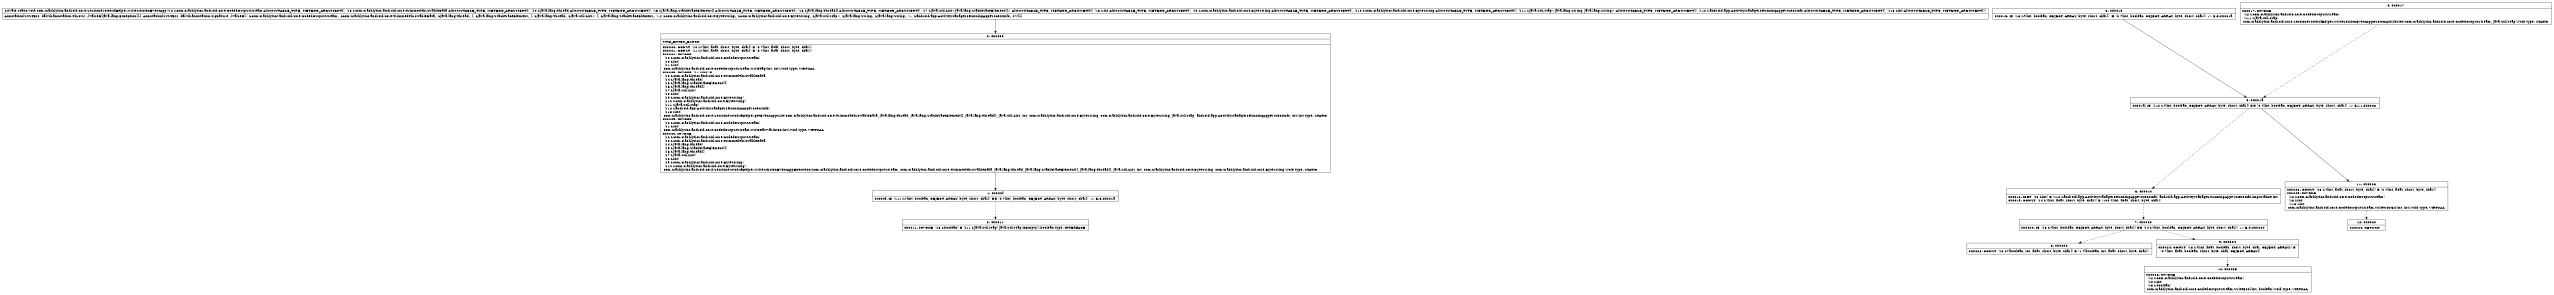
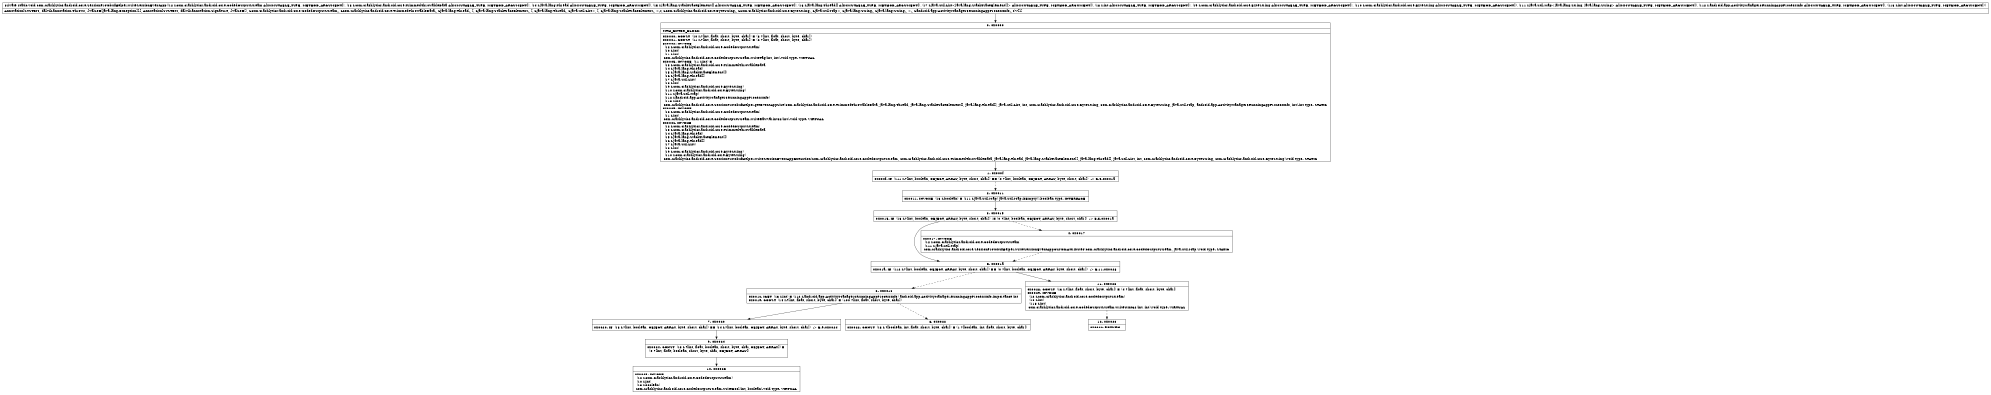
none -> (995, 205)
(2144, 210) -> (796, 311)
none -> (1026, 226)
(2178, 235) -> (717, 333)
(2103, 236) -> (911, 311)
